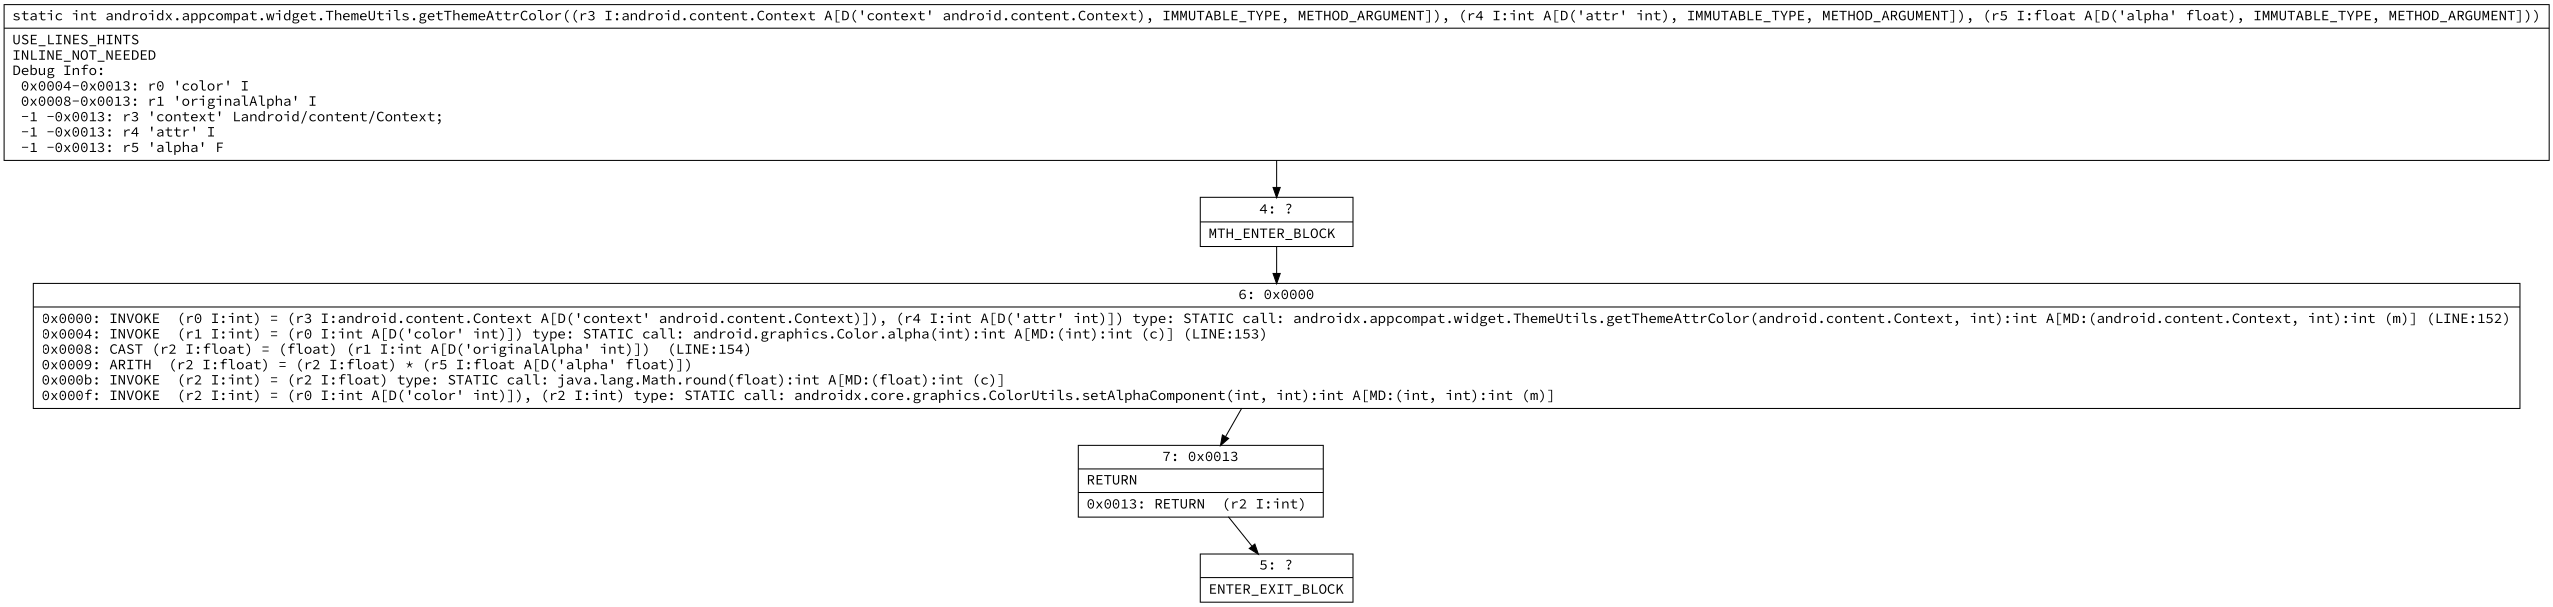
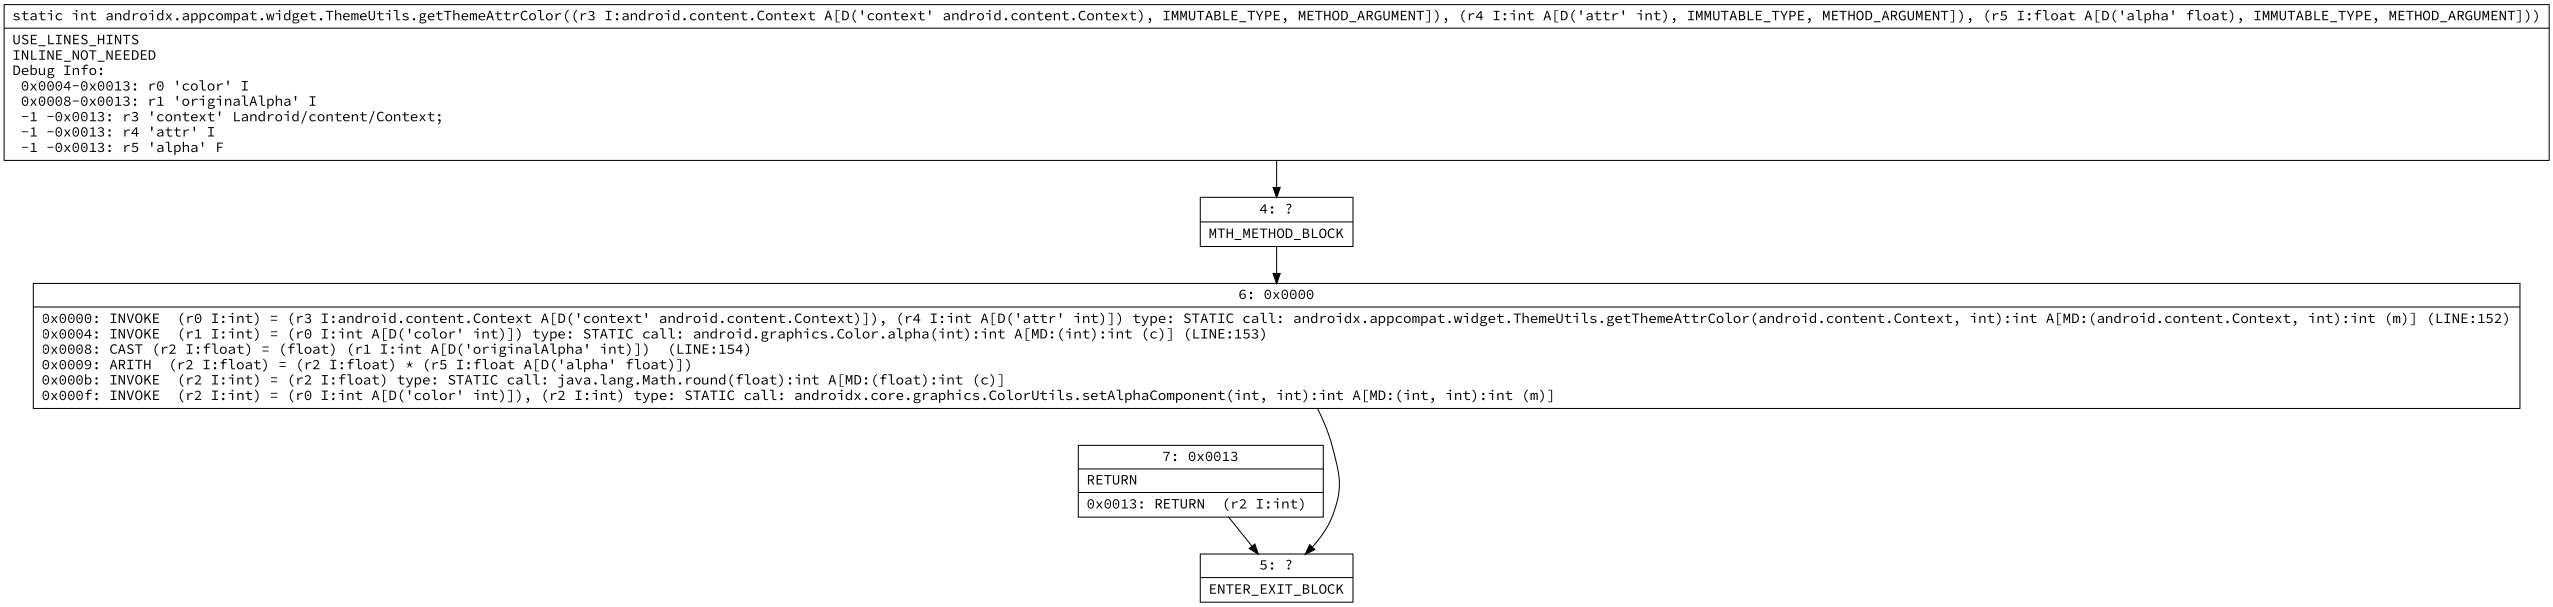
(1272, 234) -> (1277, 234)
(1234, 422) -> (1339, 479)
